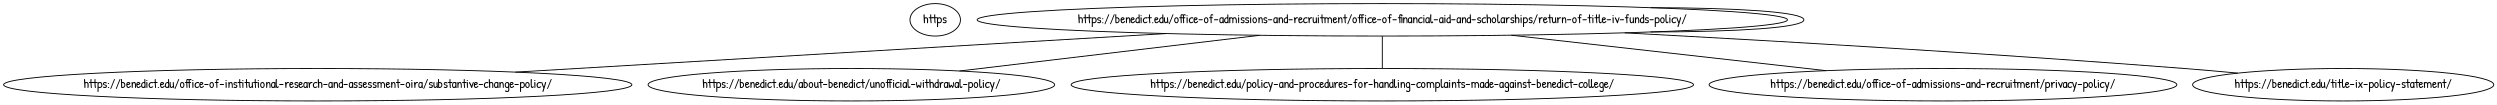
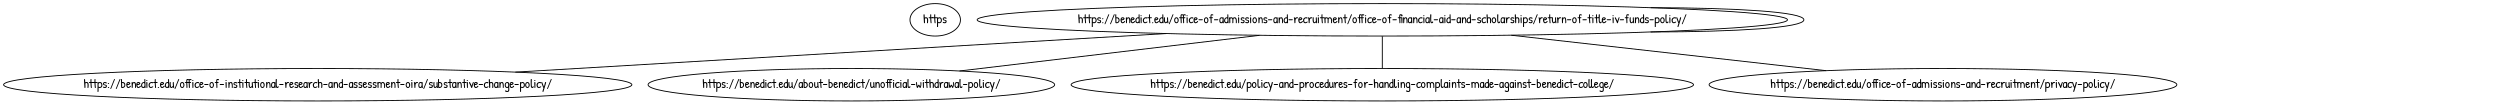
(2343, 85) -> none
